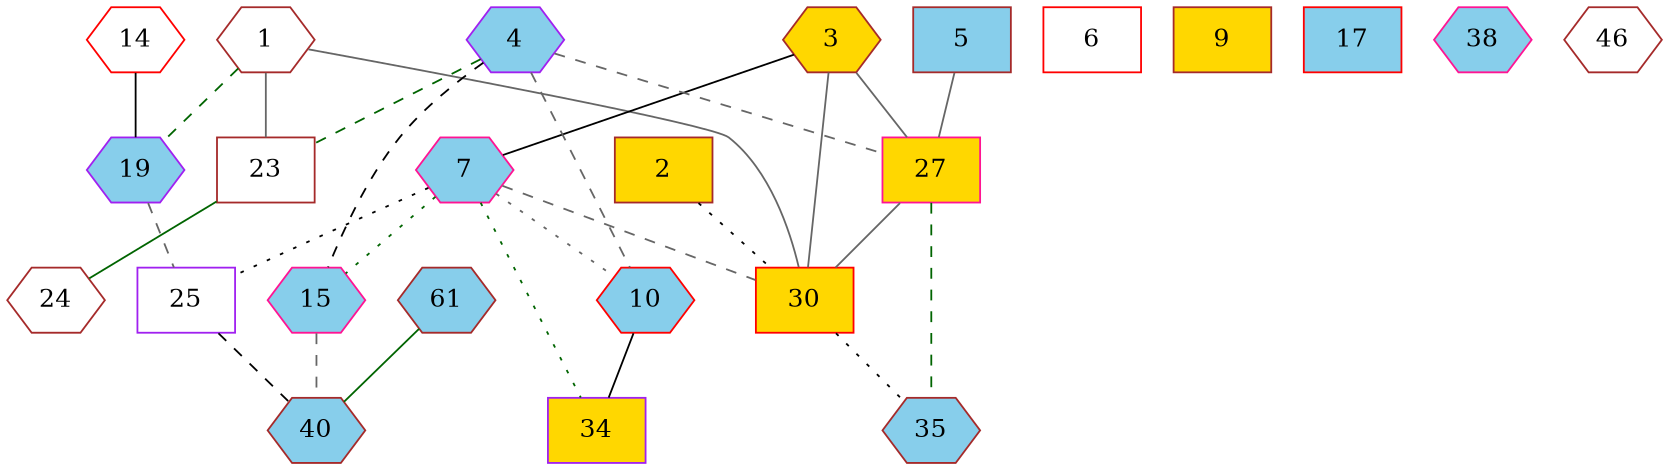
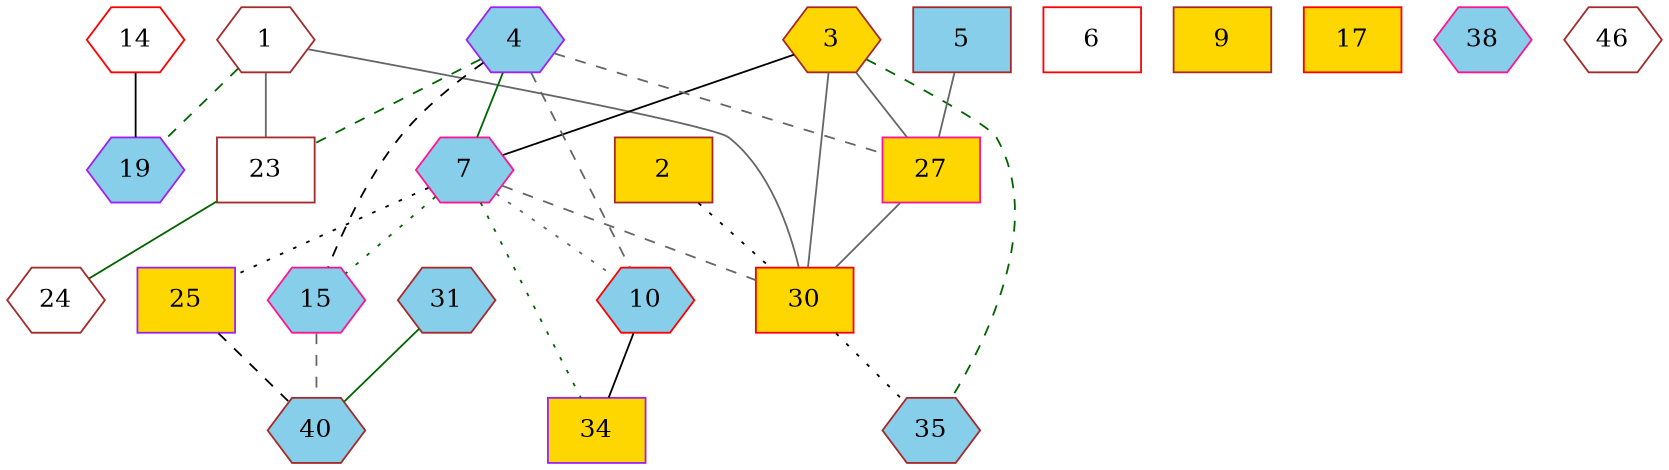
(1353, 40) -> (1353, 40)
none -> (490, 105)
(157, 224) -> none
(186, 300) -> (186, 300)
(447, 300) -> (447, 300)
(931, 300) -> (1014, 196)
